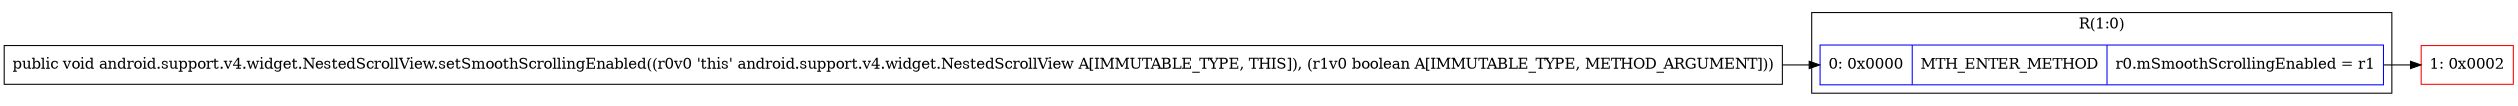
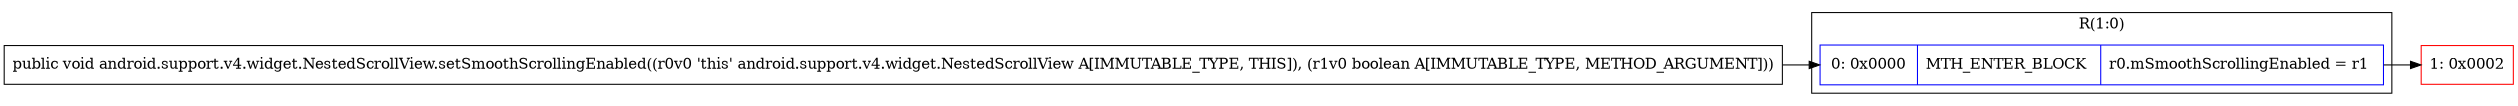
(2010, 64) -> (2006, 64)
